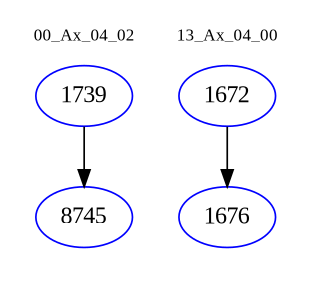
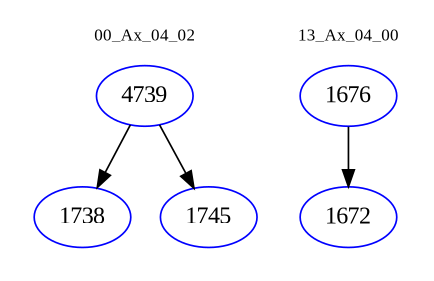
(84, 96) -> (145, 96)
(227, 148) -> (348, 148)
none -> (82, 217)
(84, 217) -> (209, 217)
